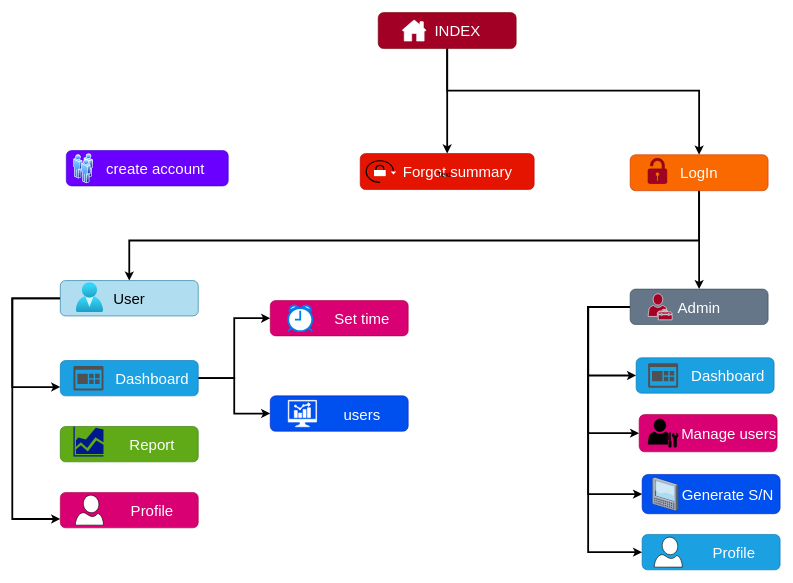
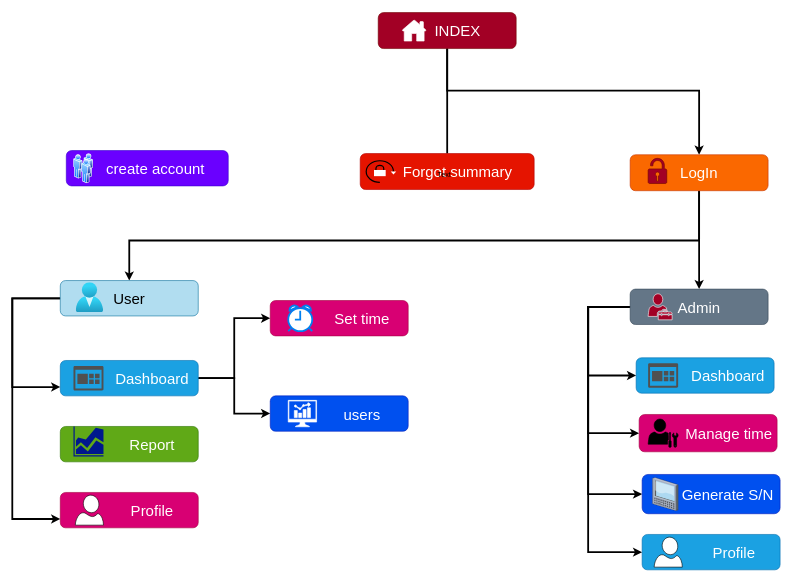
(447, 145) -> (447, 147)
(708, 433) -> (708, 433)
